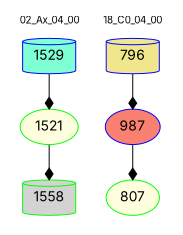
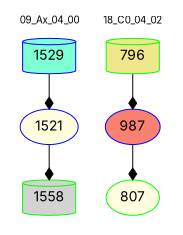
(50, 21) -> (50, 21)
(133, 21) -> (133, 21)
(133, 56) -> (133, 56)
(49, 127) -> (49, 127)
